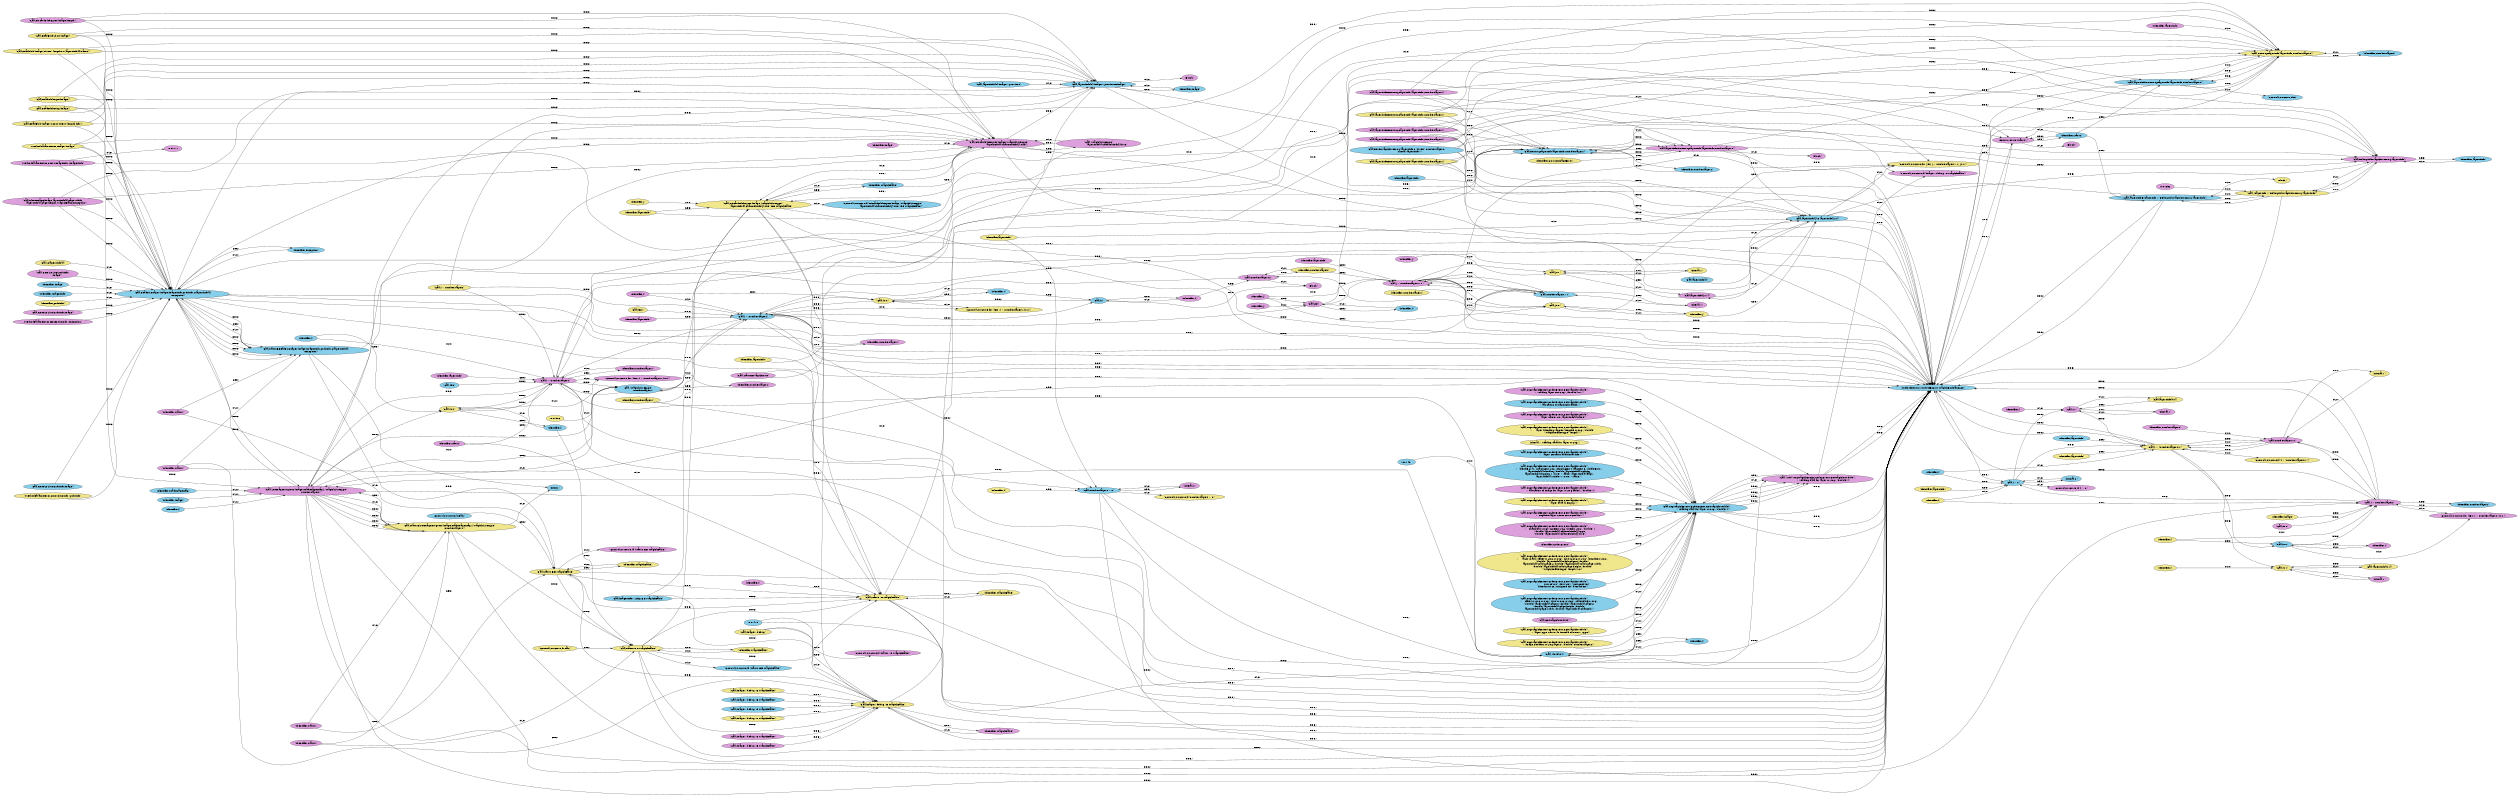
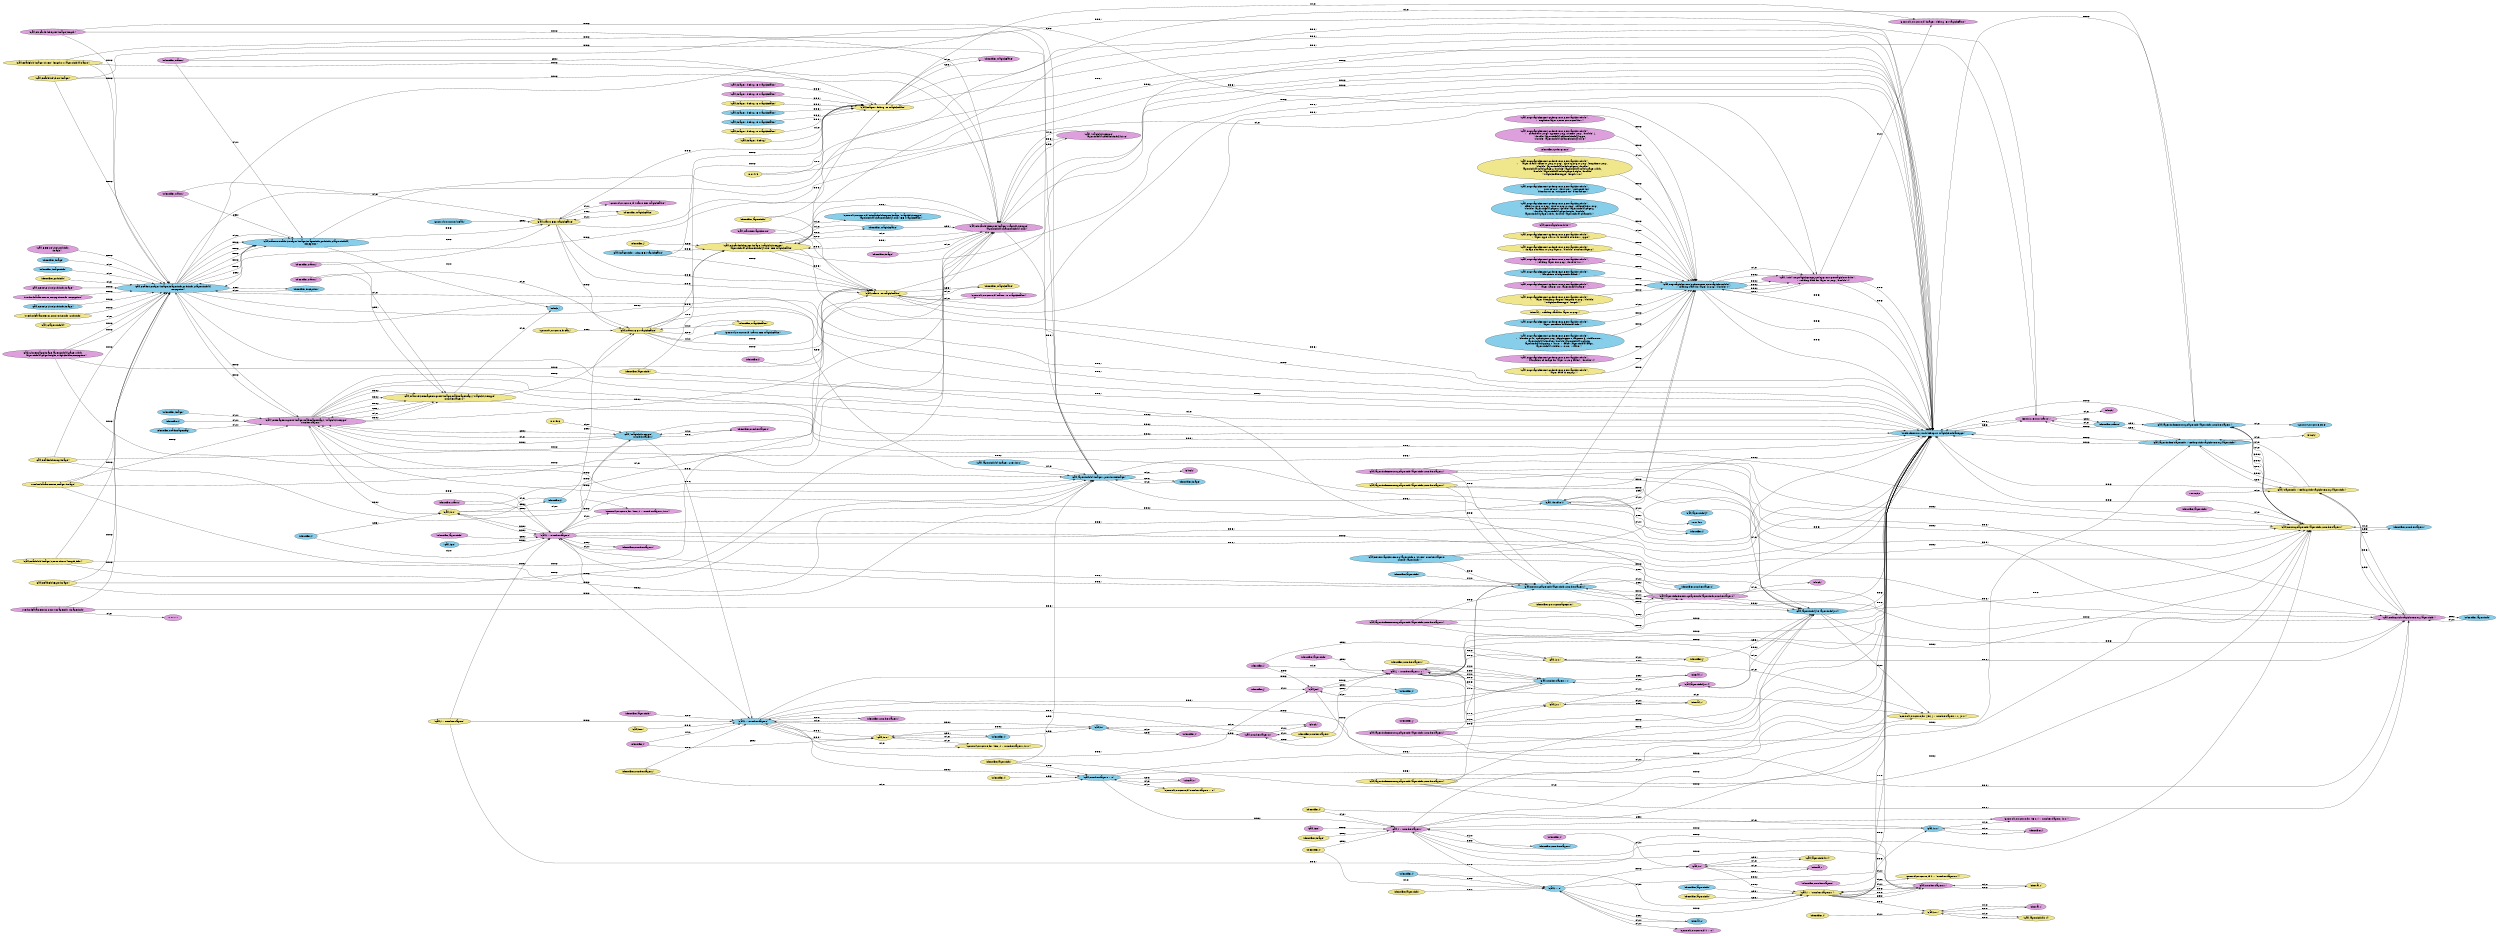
(1755, 174) -> (1755, 670)
(1626, 277) -> none
(1966, 441) -> (1876, 803)
(1476, 559) -> (1627, 507)
(753, 623) -> (753, 174)
(818, 651) -> (947, 300)
